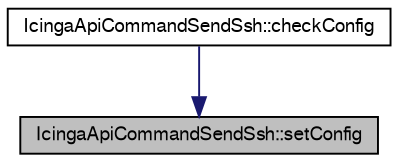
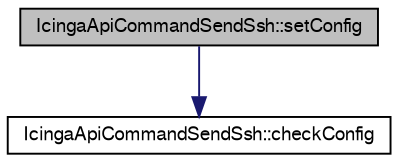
(199, 71) -> (199, 71)
